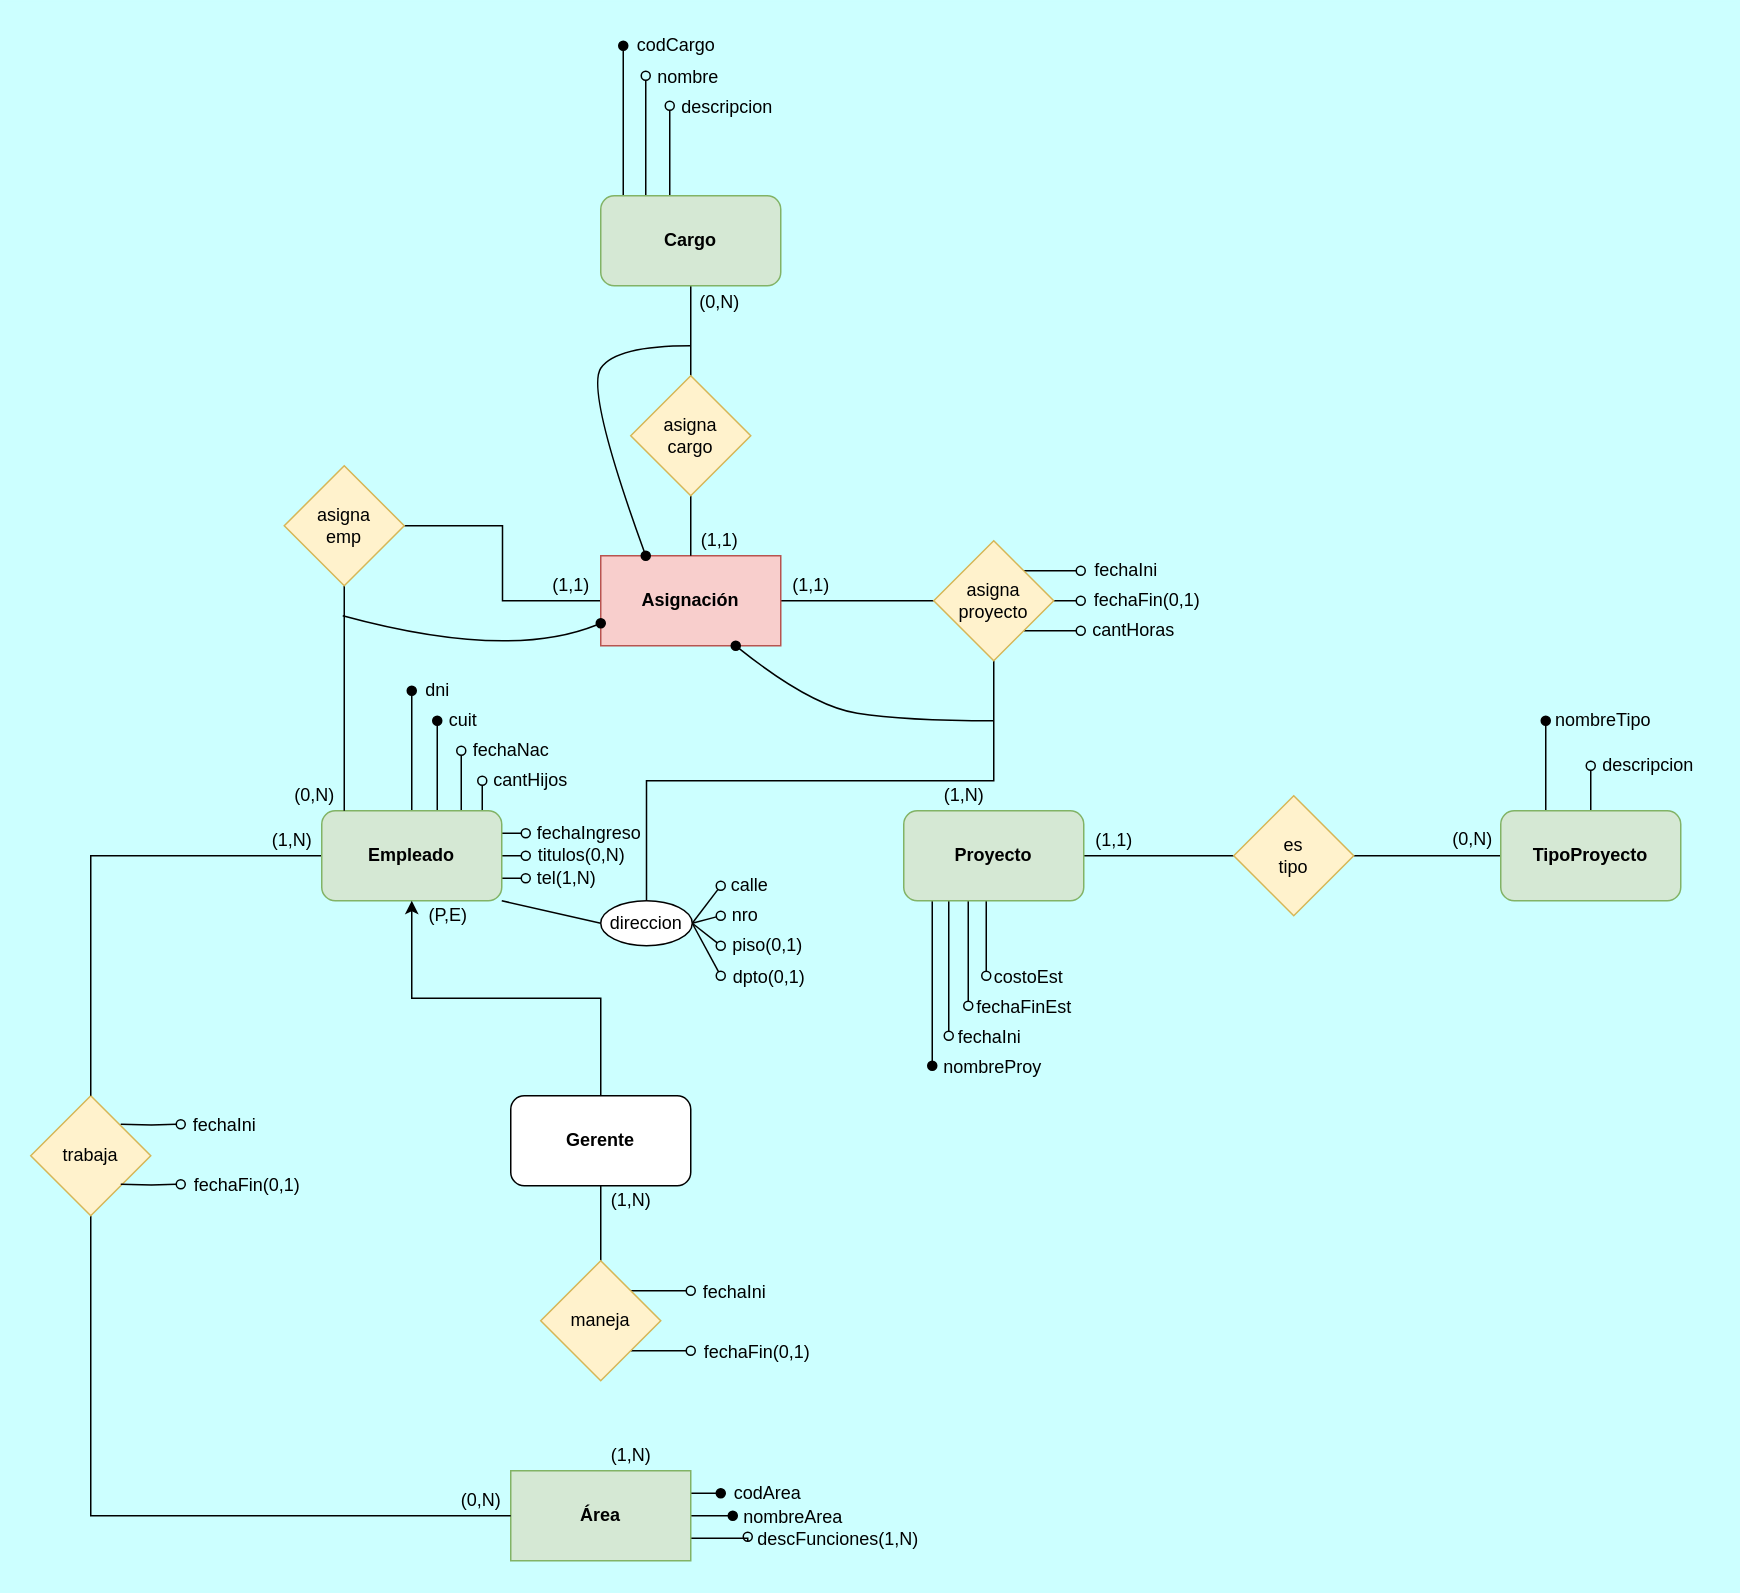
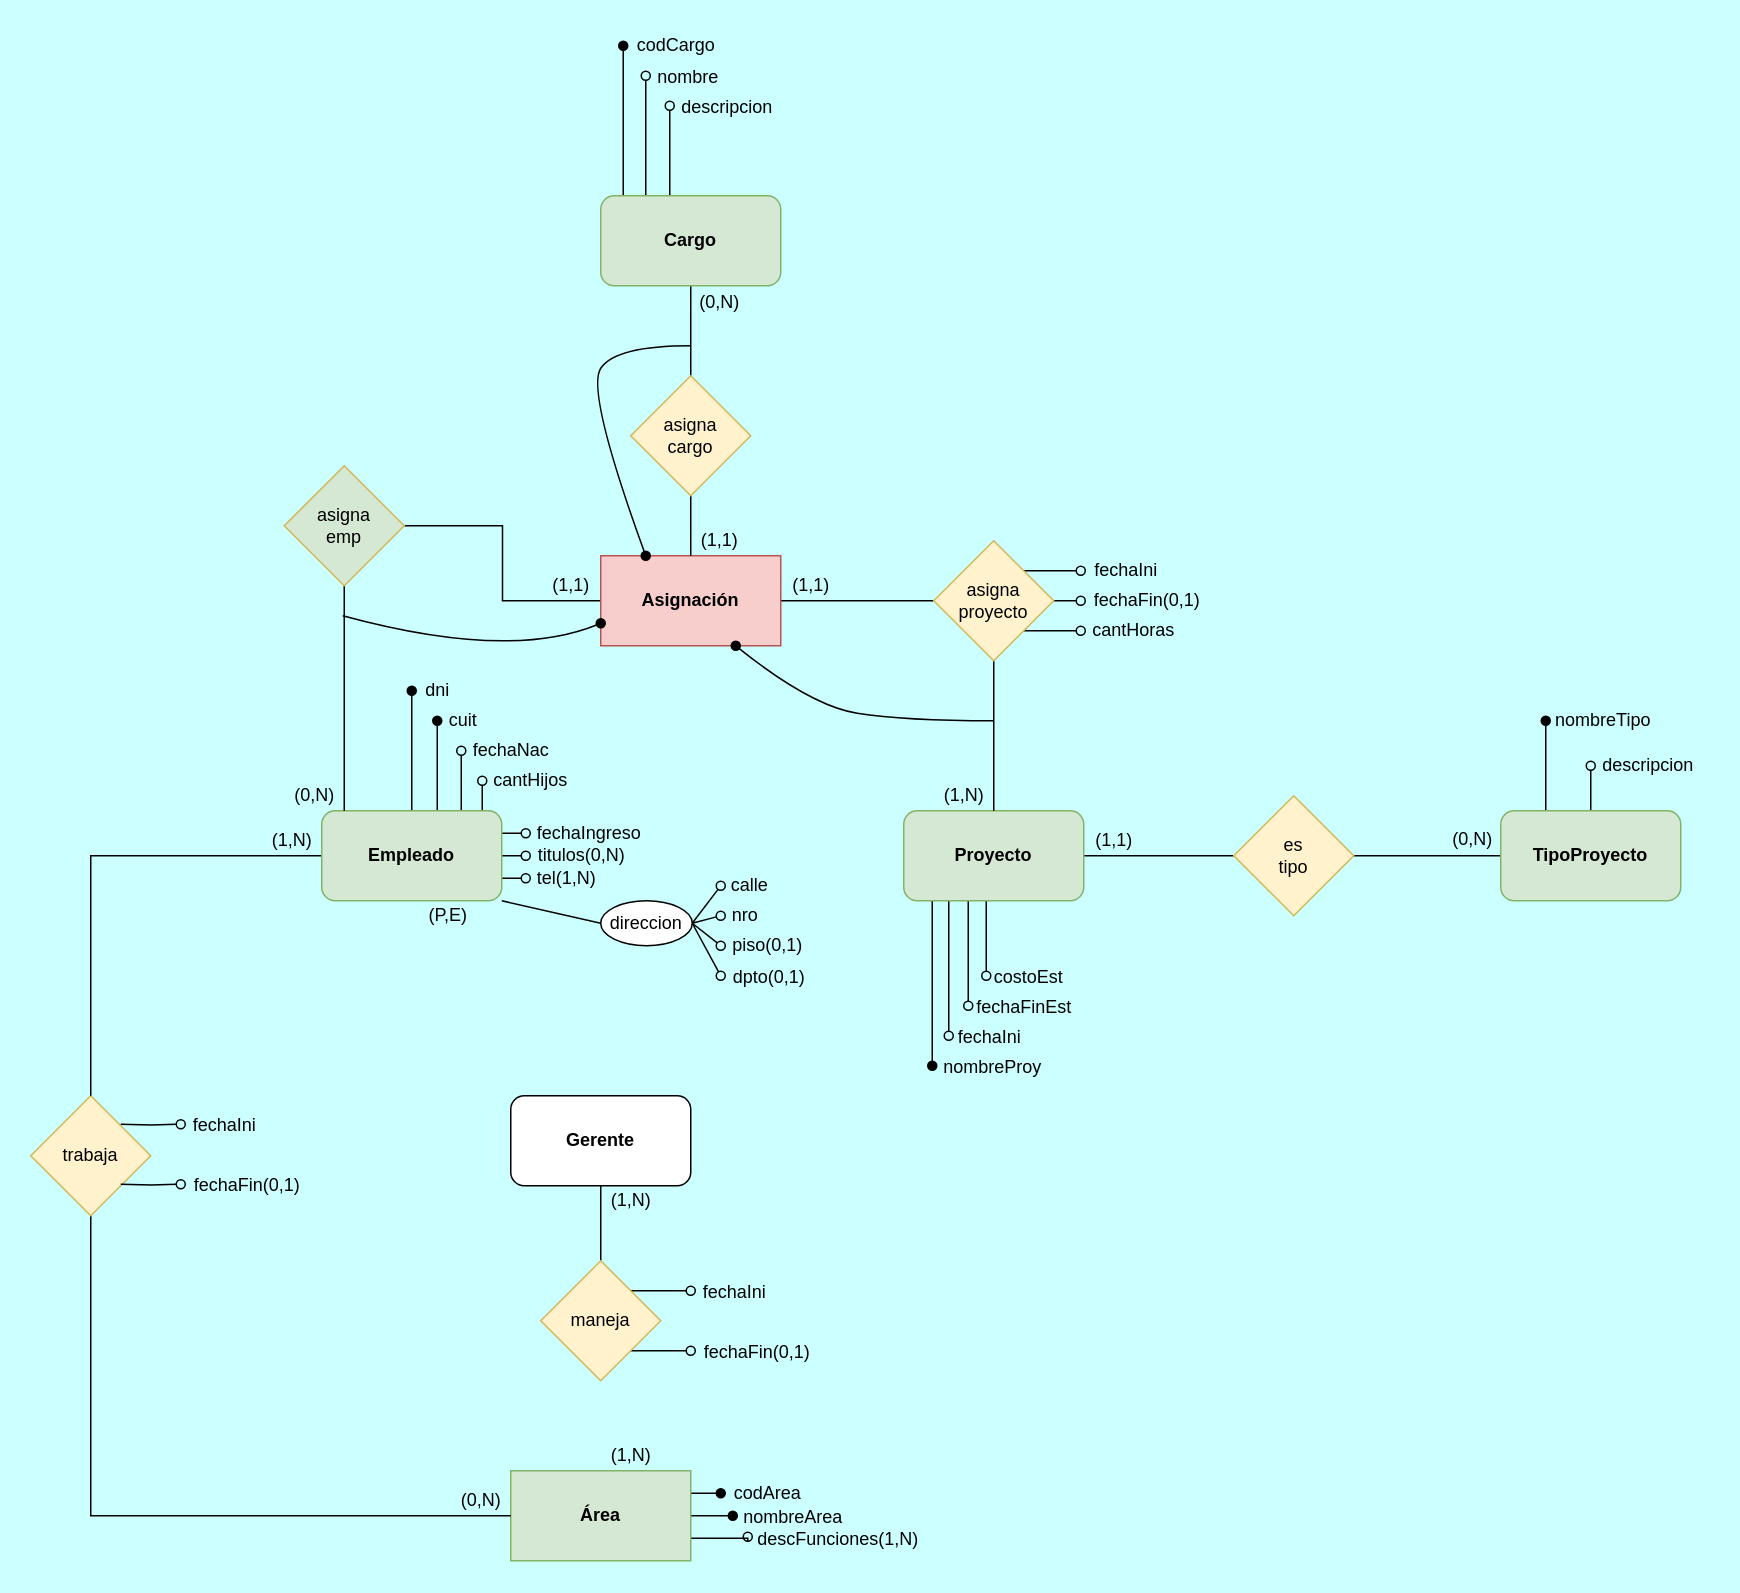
(344, 526) -> (344, 526)
(762, 781) -> (994, 794)
(512, 998) -> none
